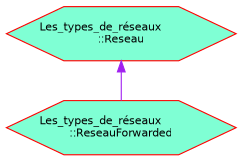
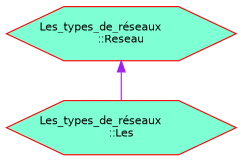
(121, 128) -> (121, 128)
